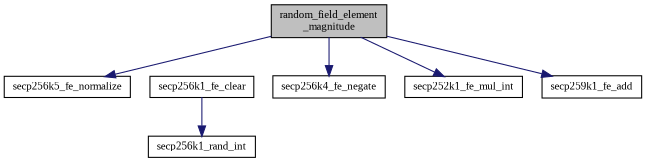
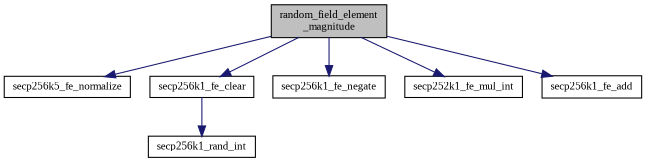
none -> (265, 55)
(329, 87) -> (329, 87)
(592, 87) -> (592, 87)
